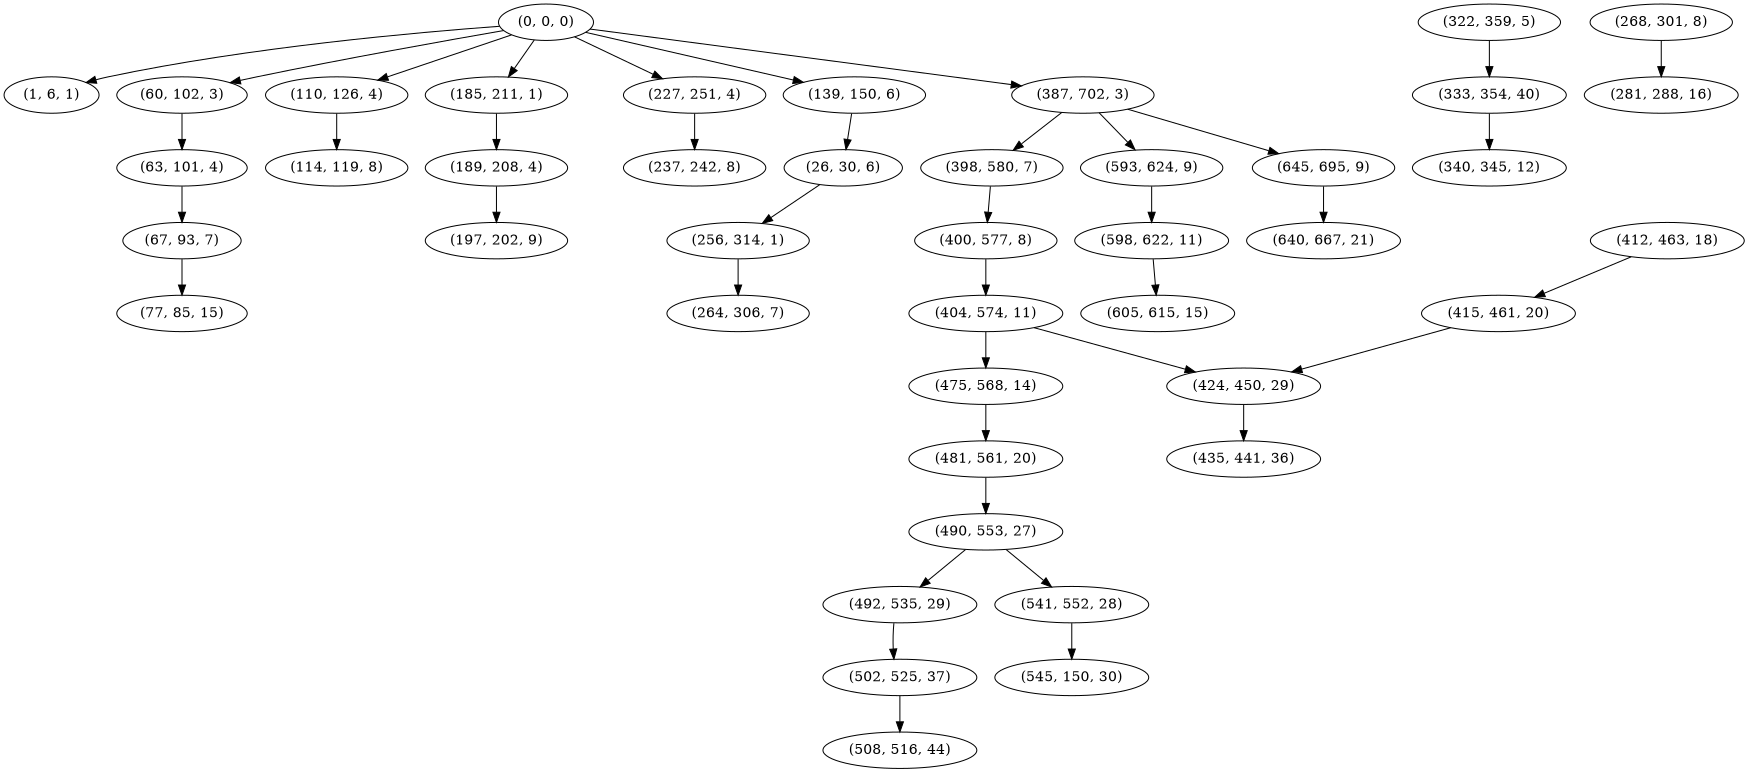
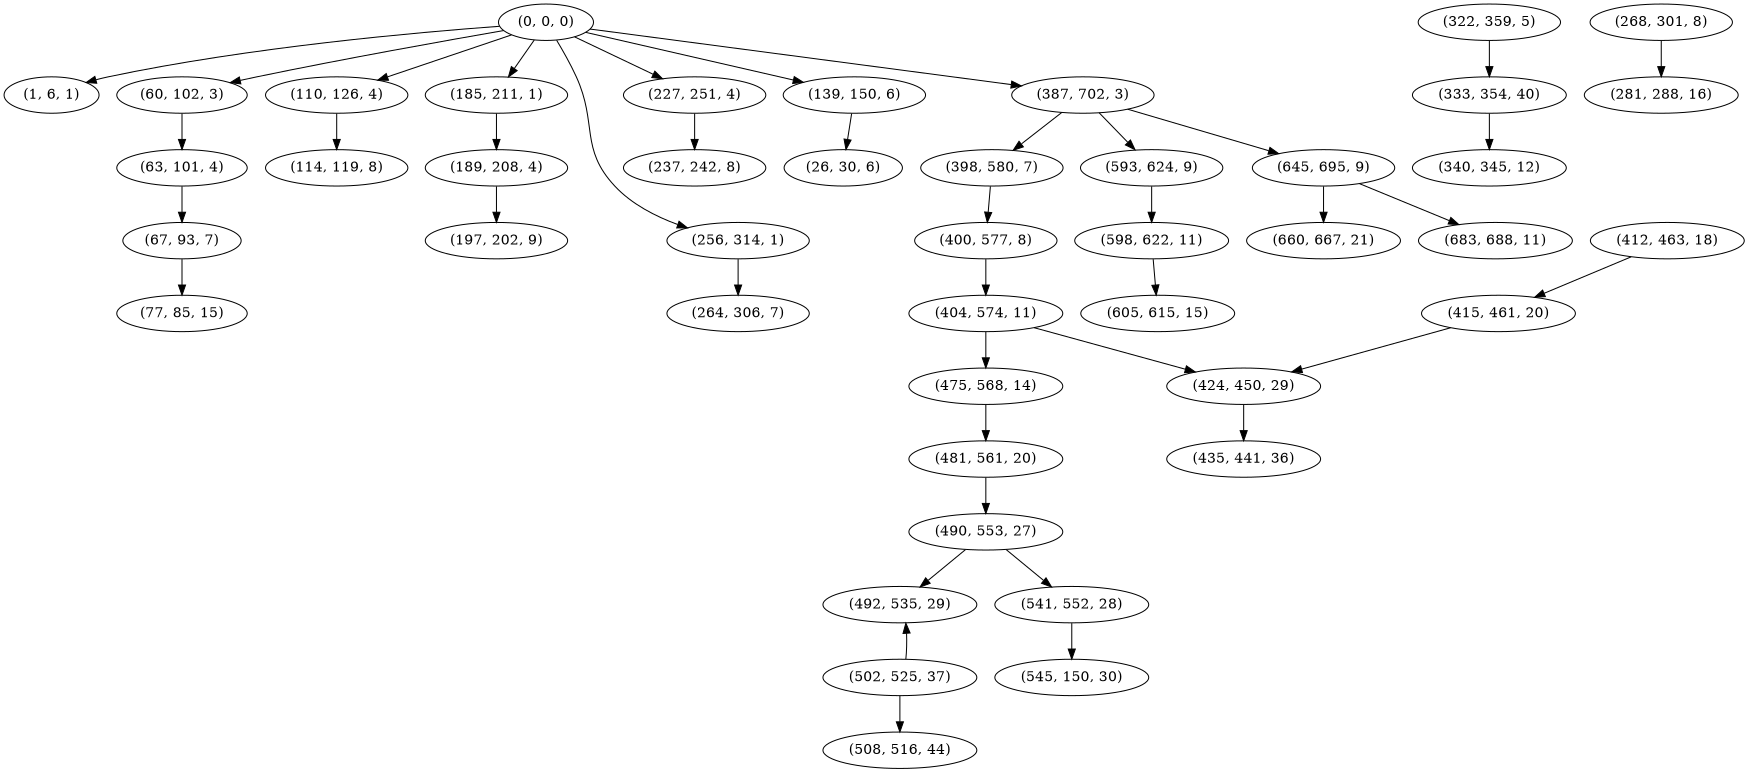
(795, 201) -> (594, 150)
(1324, 241) -> (1324, 241)
none -> (1495, 241)
(893, 636) -> (907, 646)
